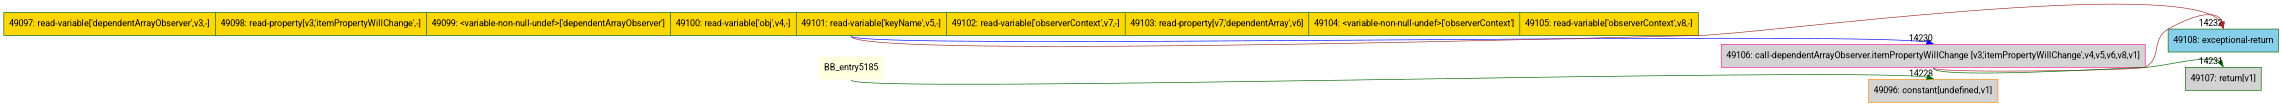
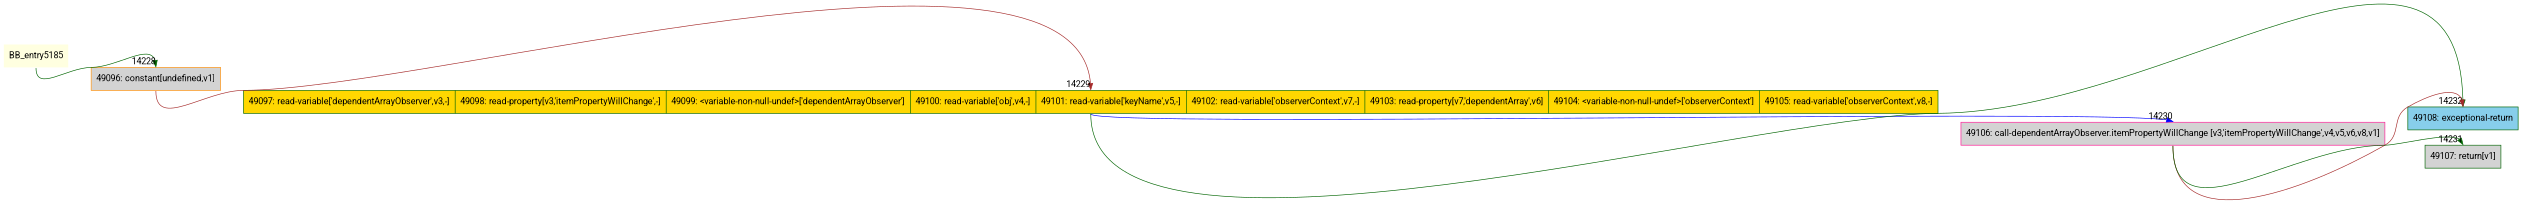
(1744, 32) -> (1794, 130)
none -> (631, 35)
